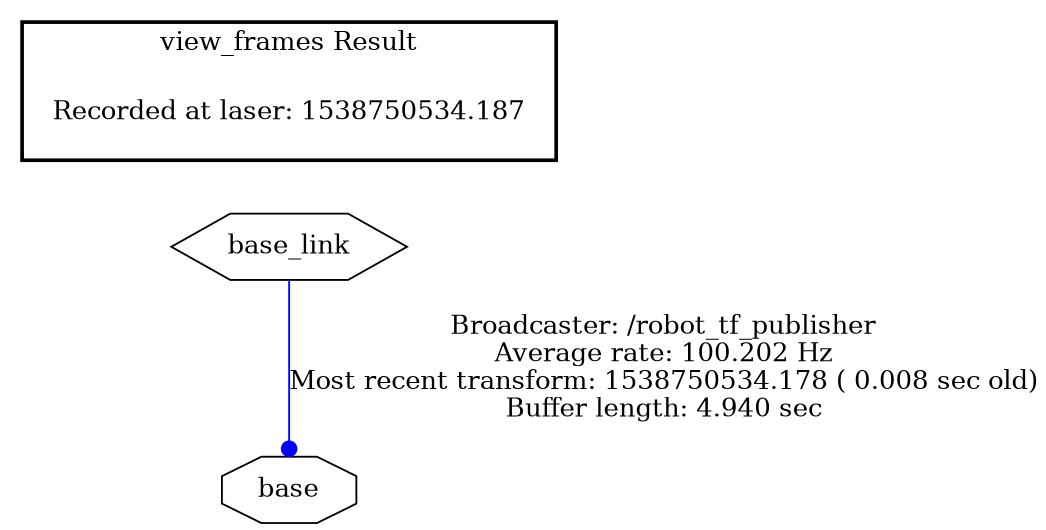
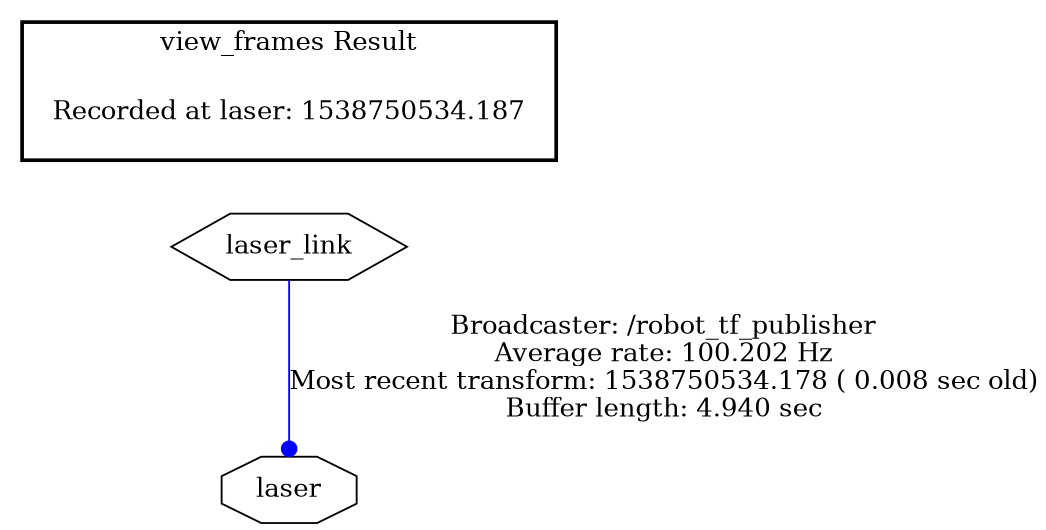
(289, 247) -> (289, 247)
(289, 490) -> (289, 490)
